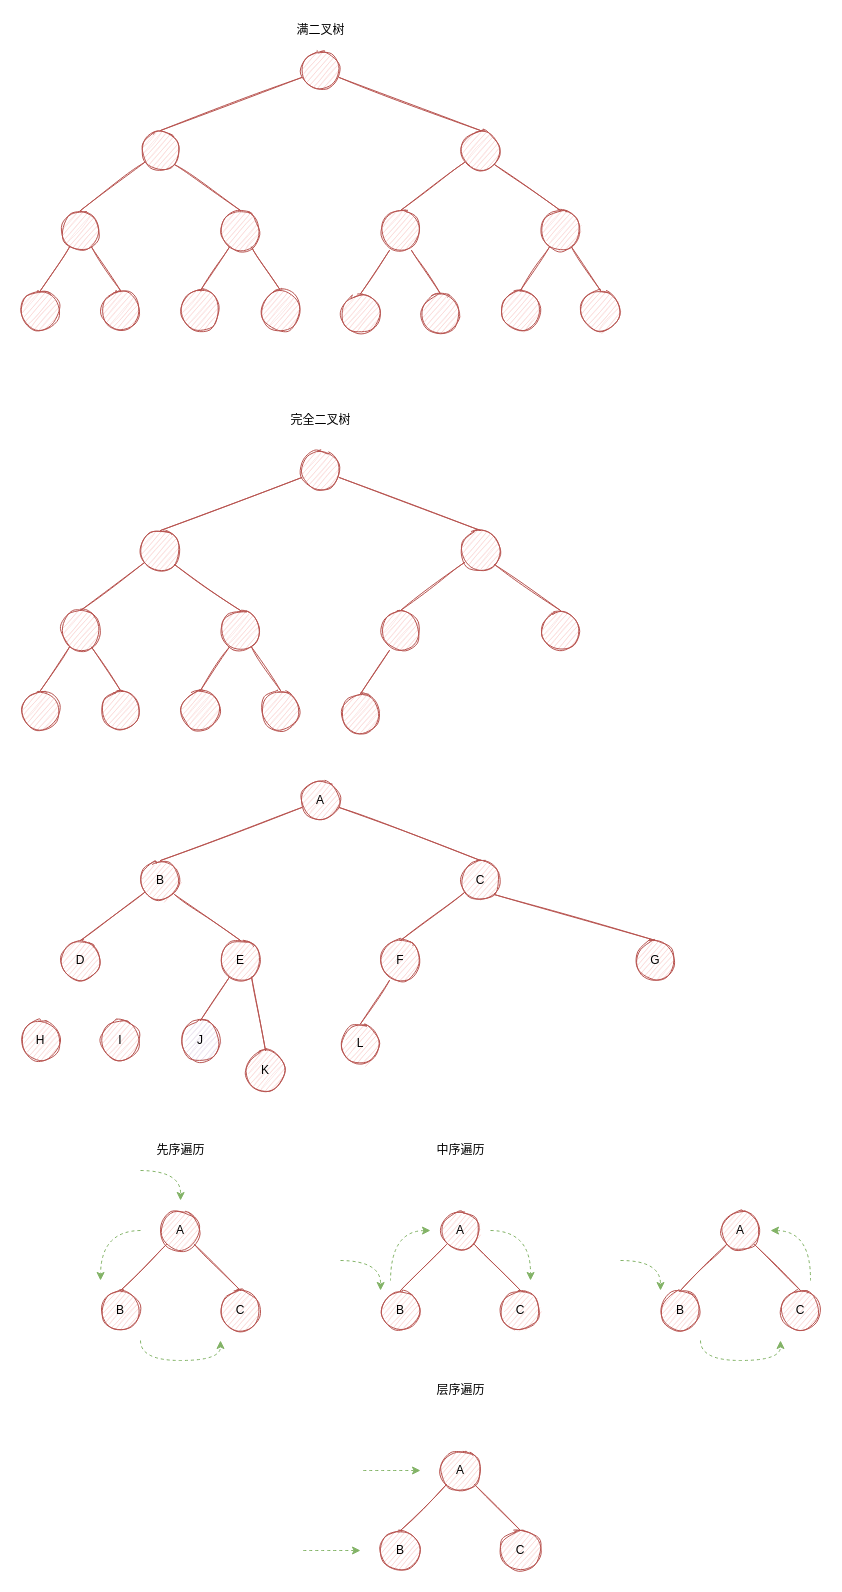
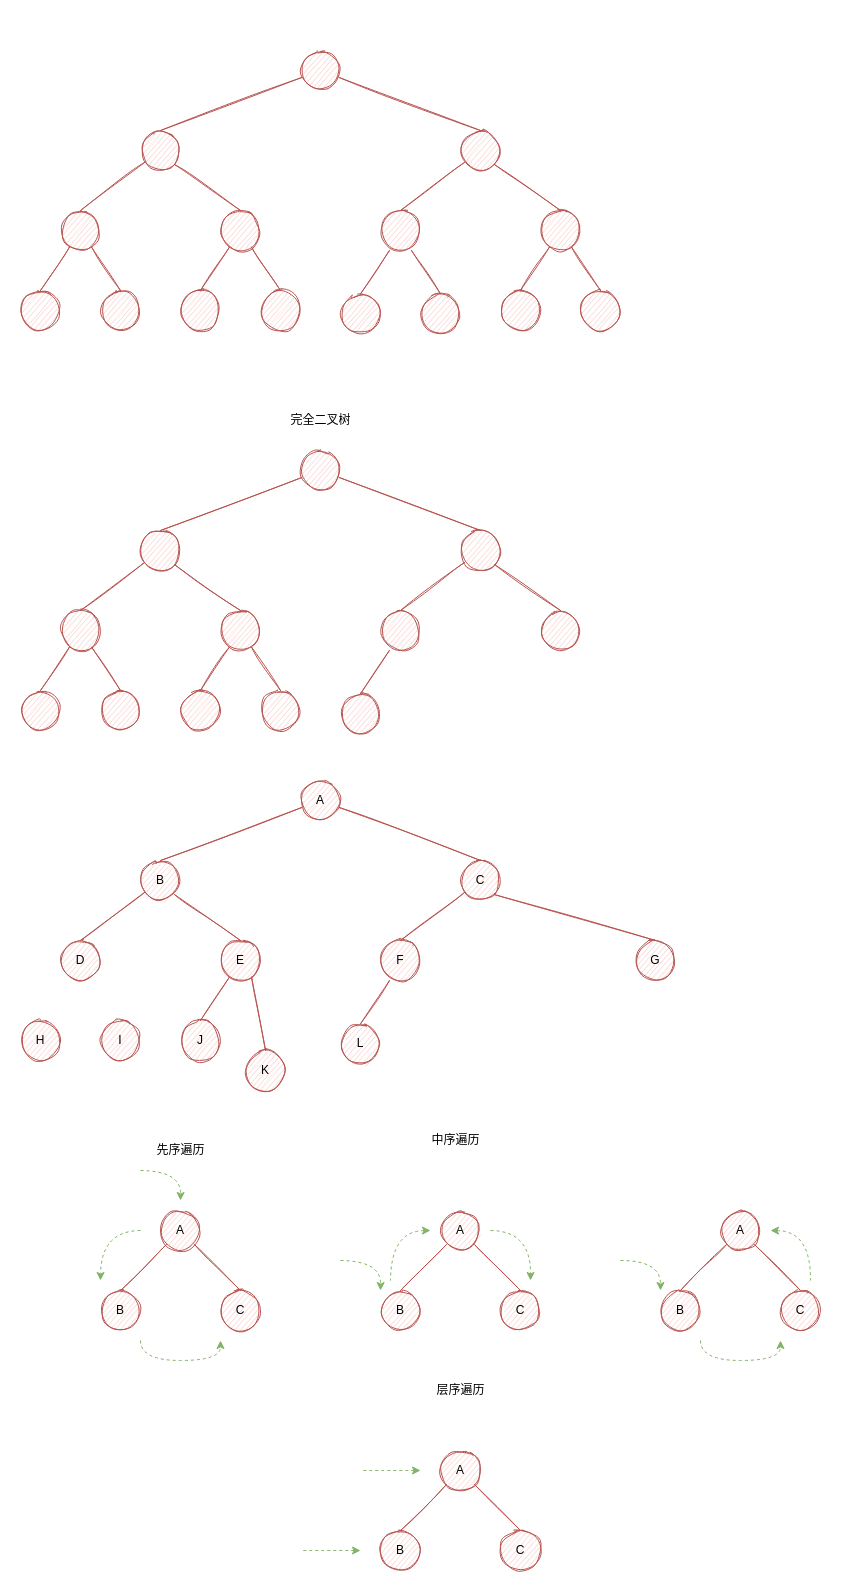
(321, 31) -> none
(201, 1041) -> (201, 1041)
(461, 1151) -> (456, 1141)
